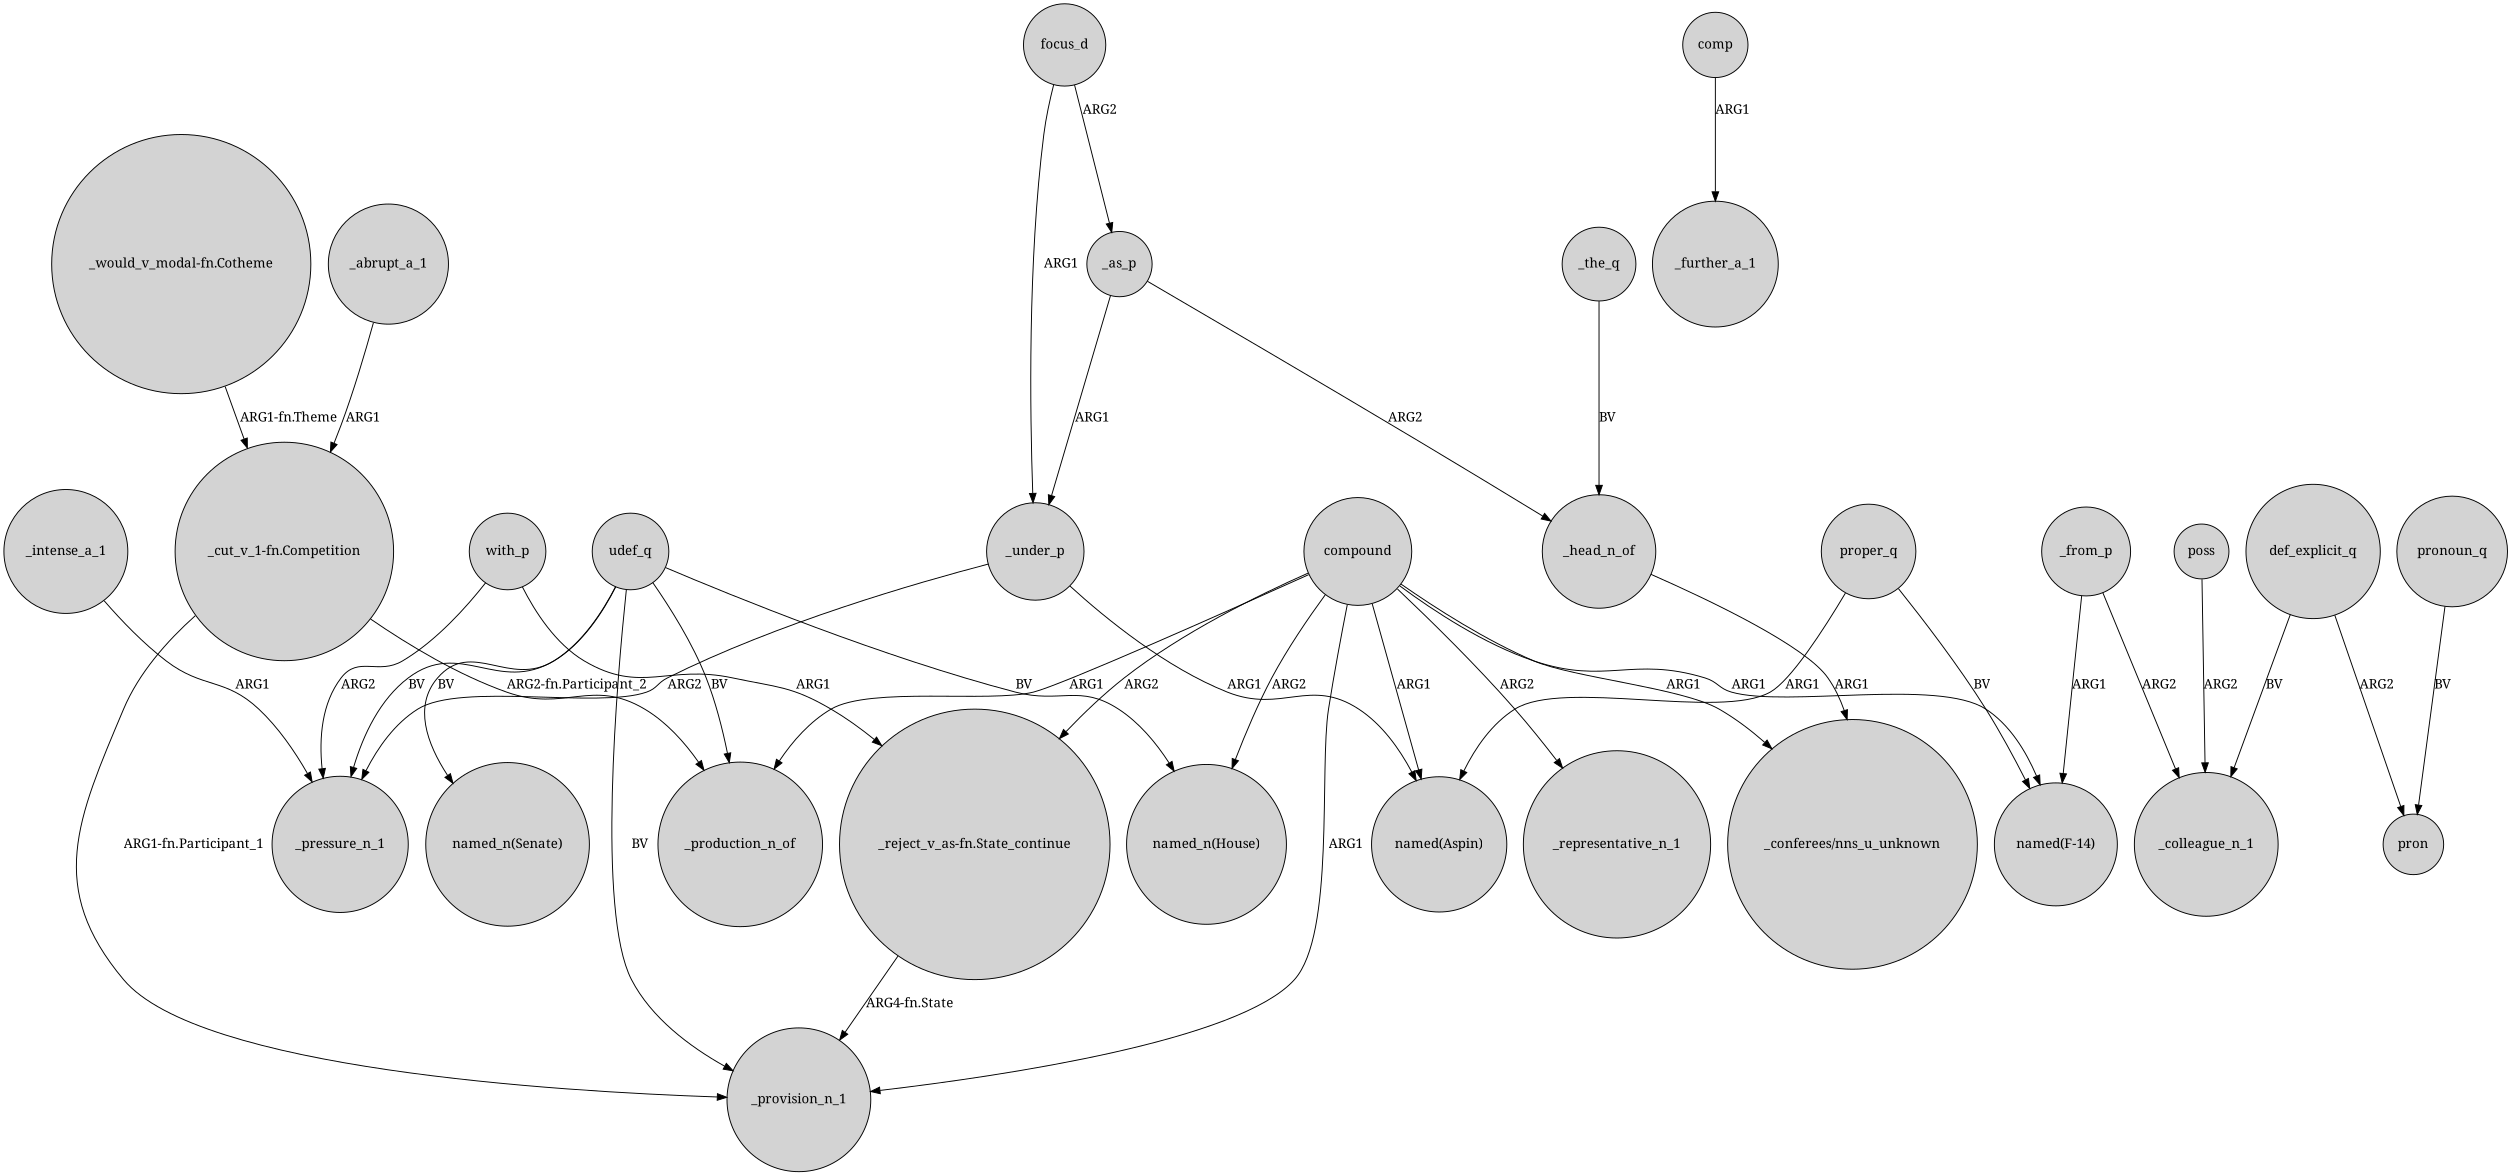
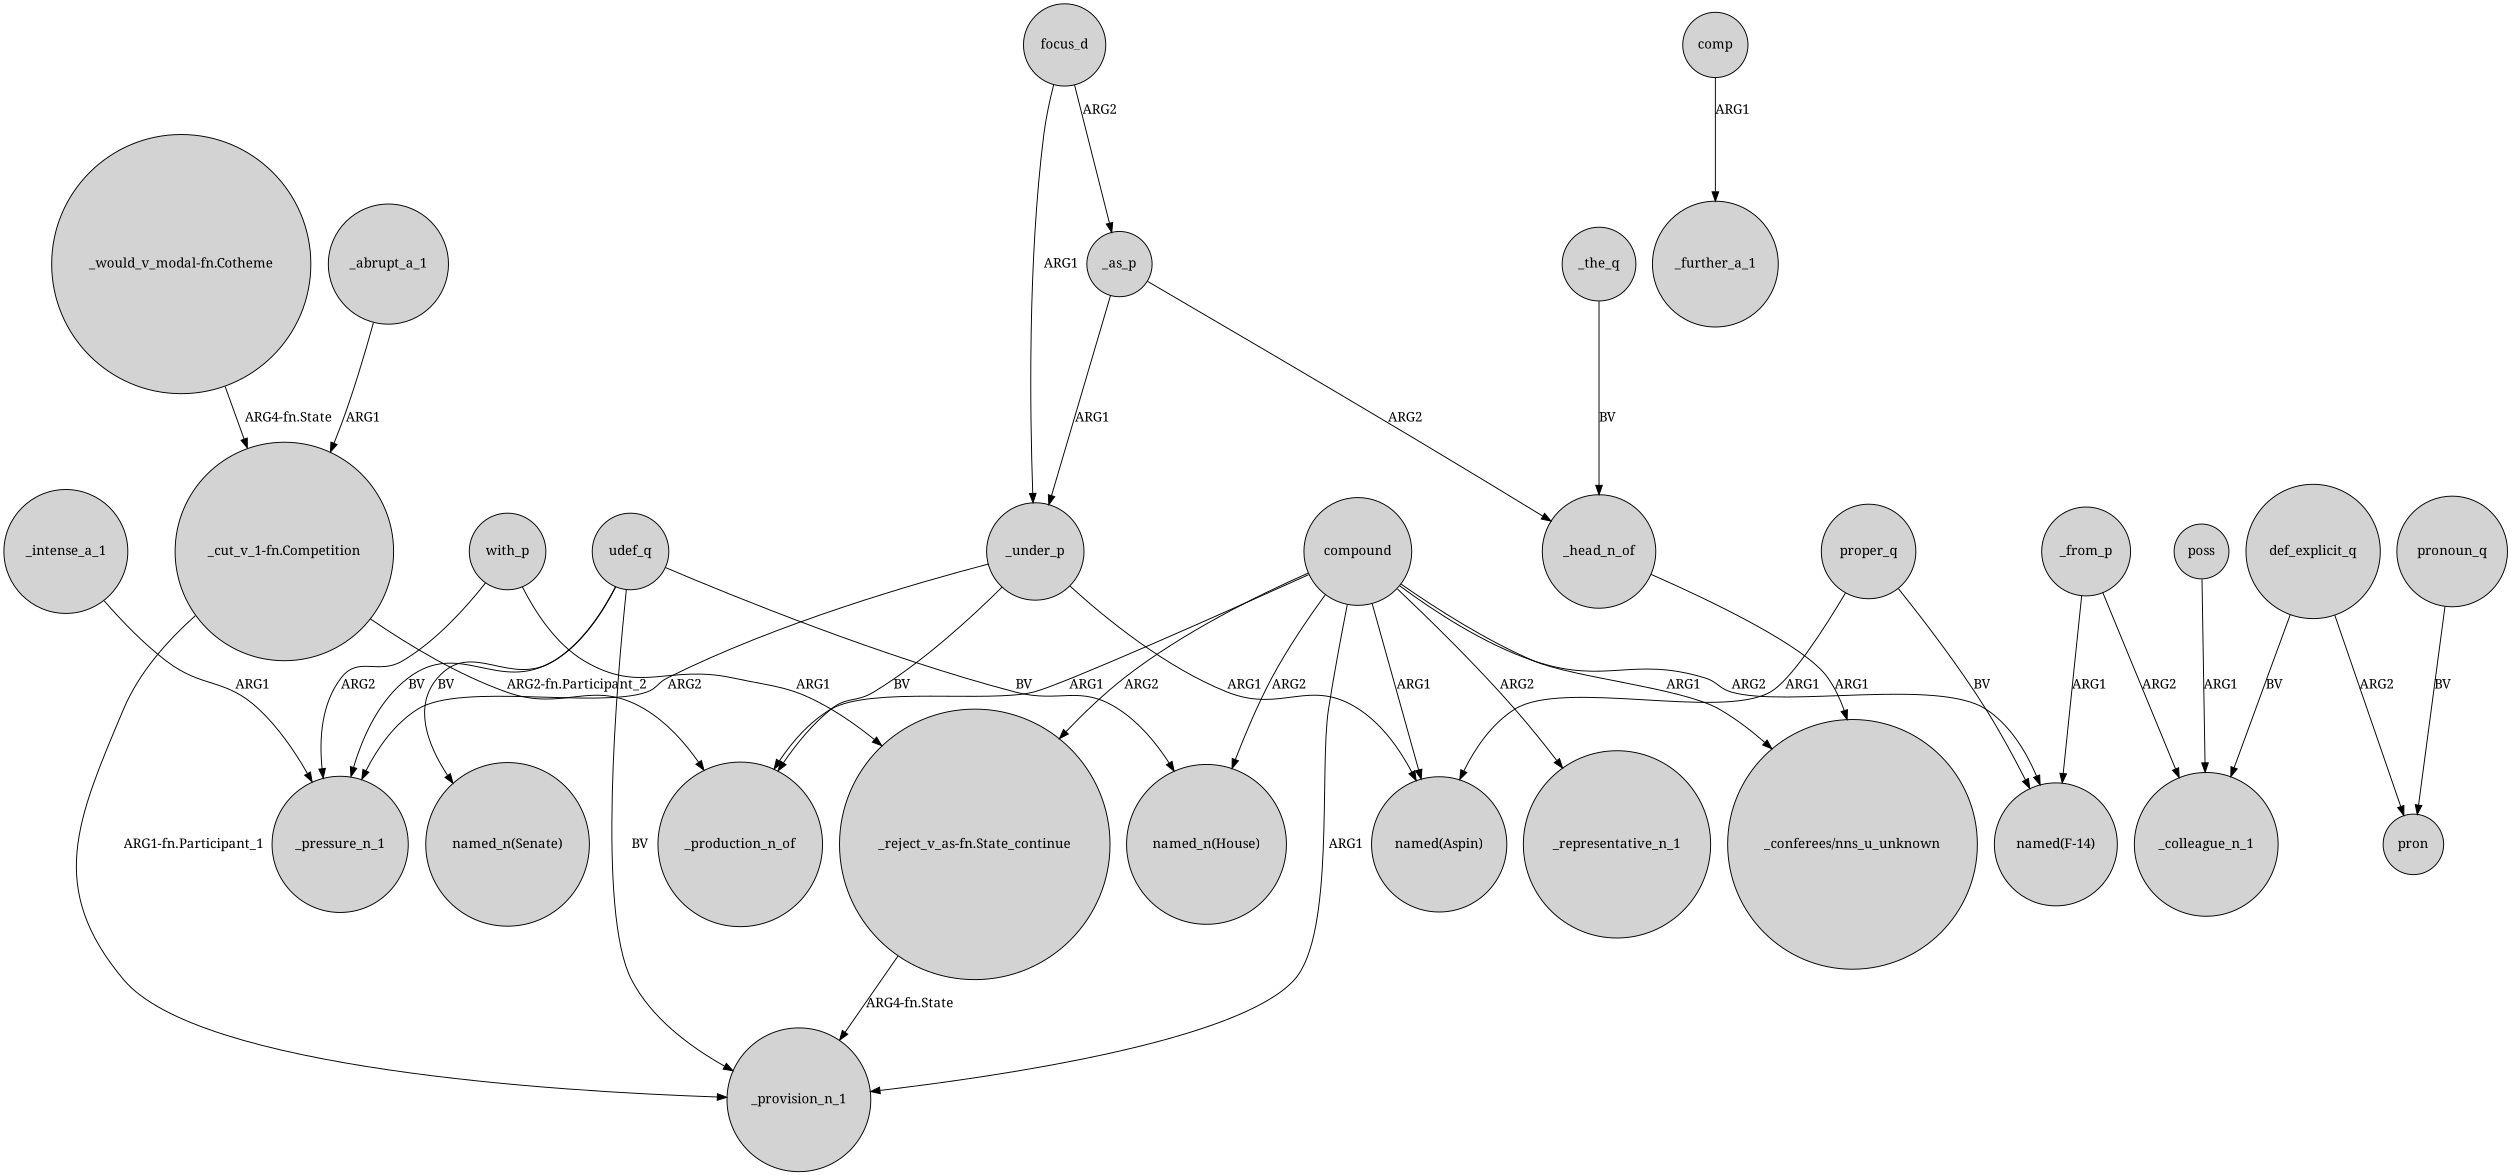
(289, 418) -> (289, 418)
(696, 655) -> (894, 679)
(1749, 685) -> (1749, 685)
(2221, 685) -> (2221, 685)
